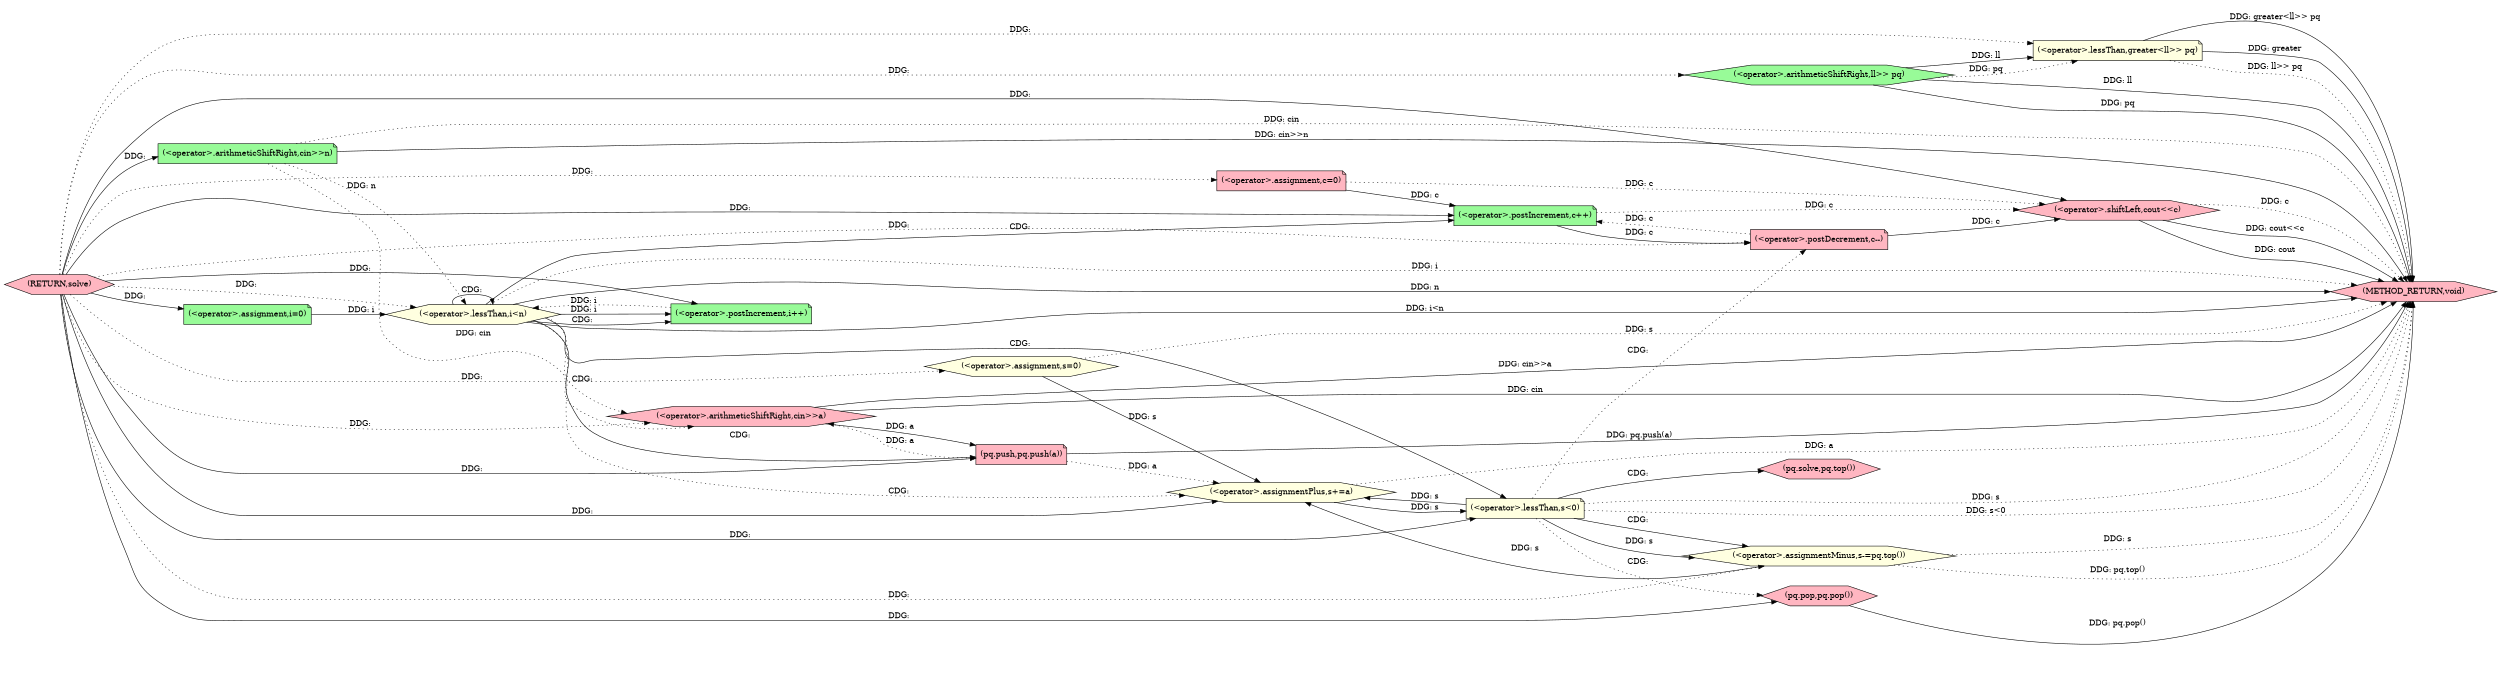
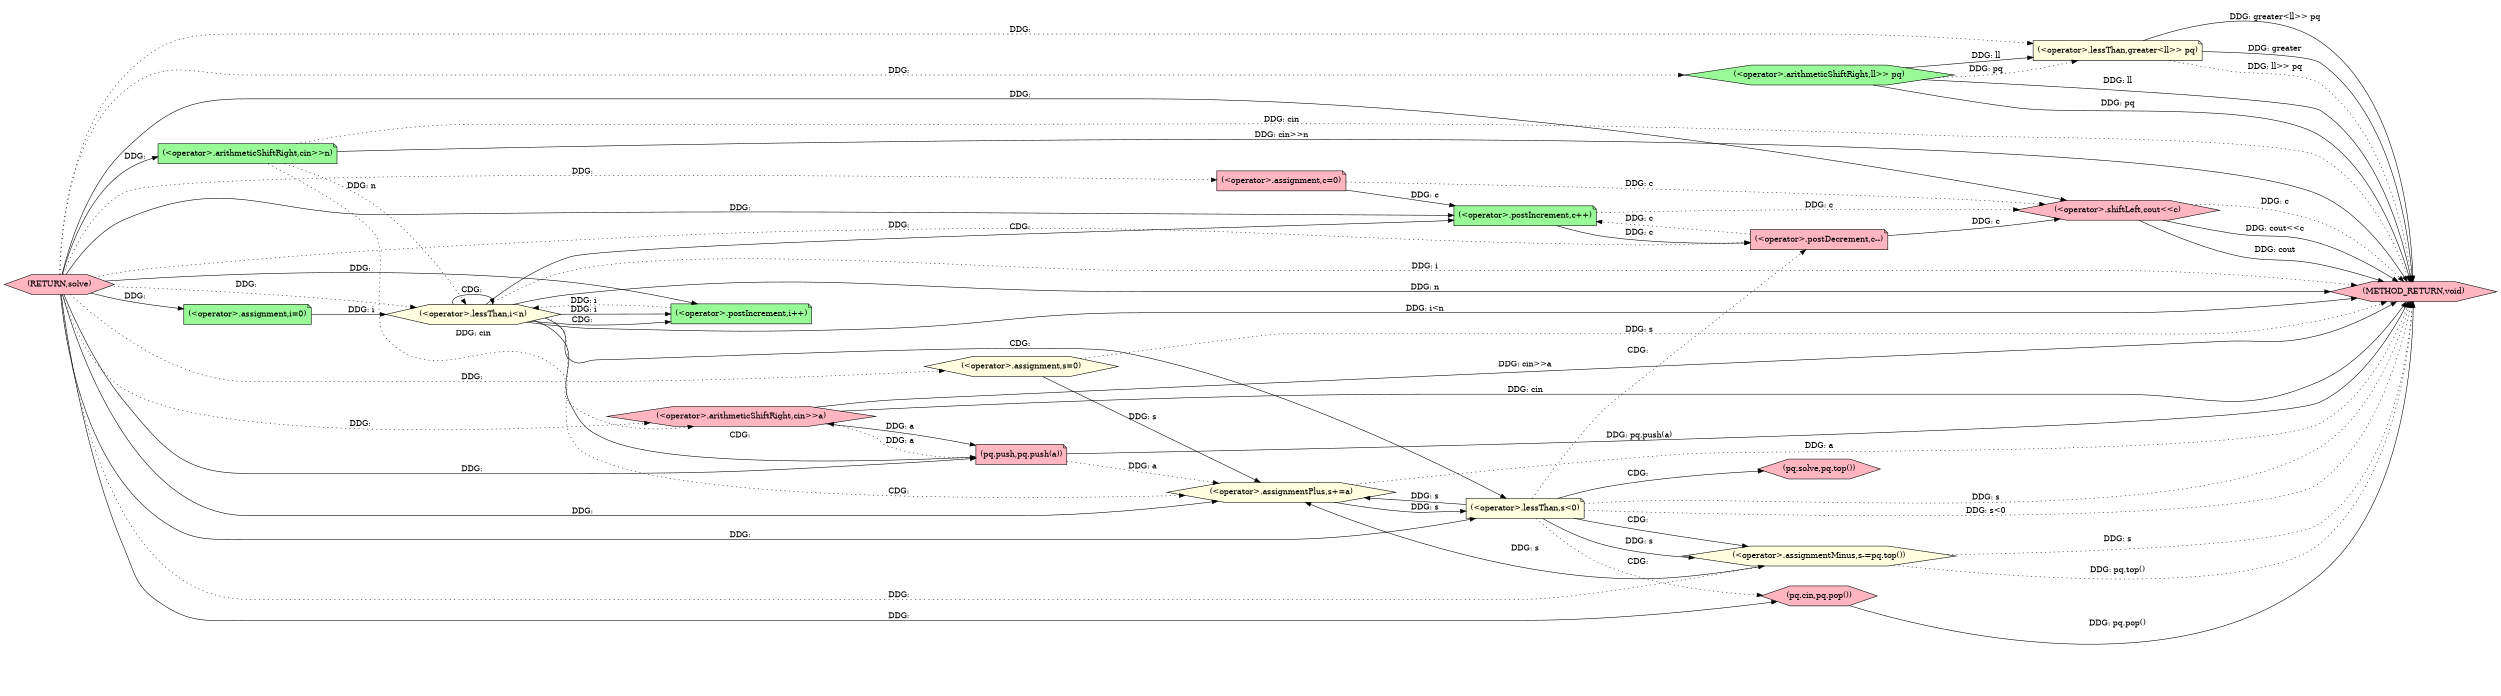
(572, 385) -> none
(1819, 596) -> (1819, 596)
